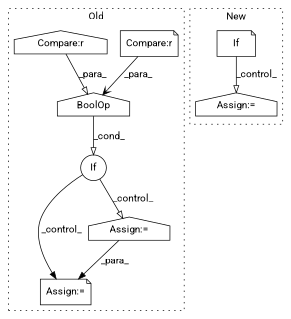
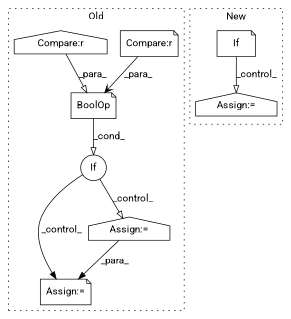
(94, 106) -> (94, 106)
